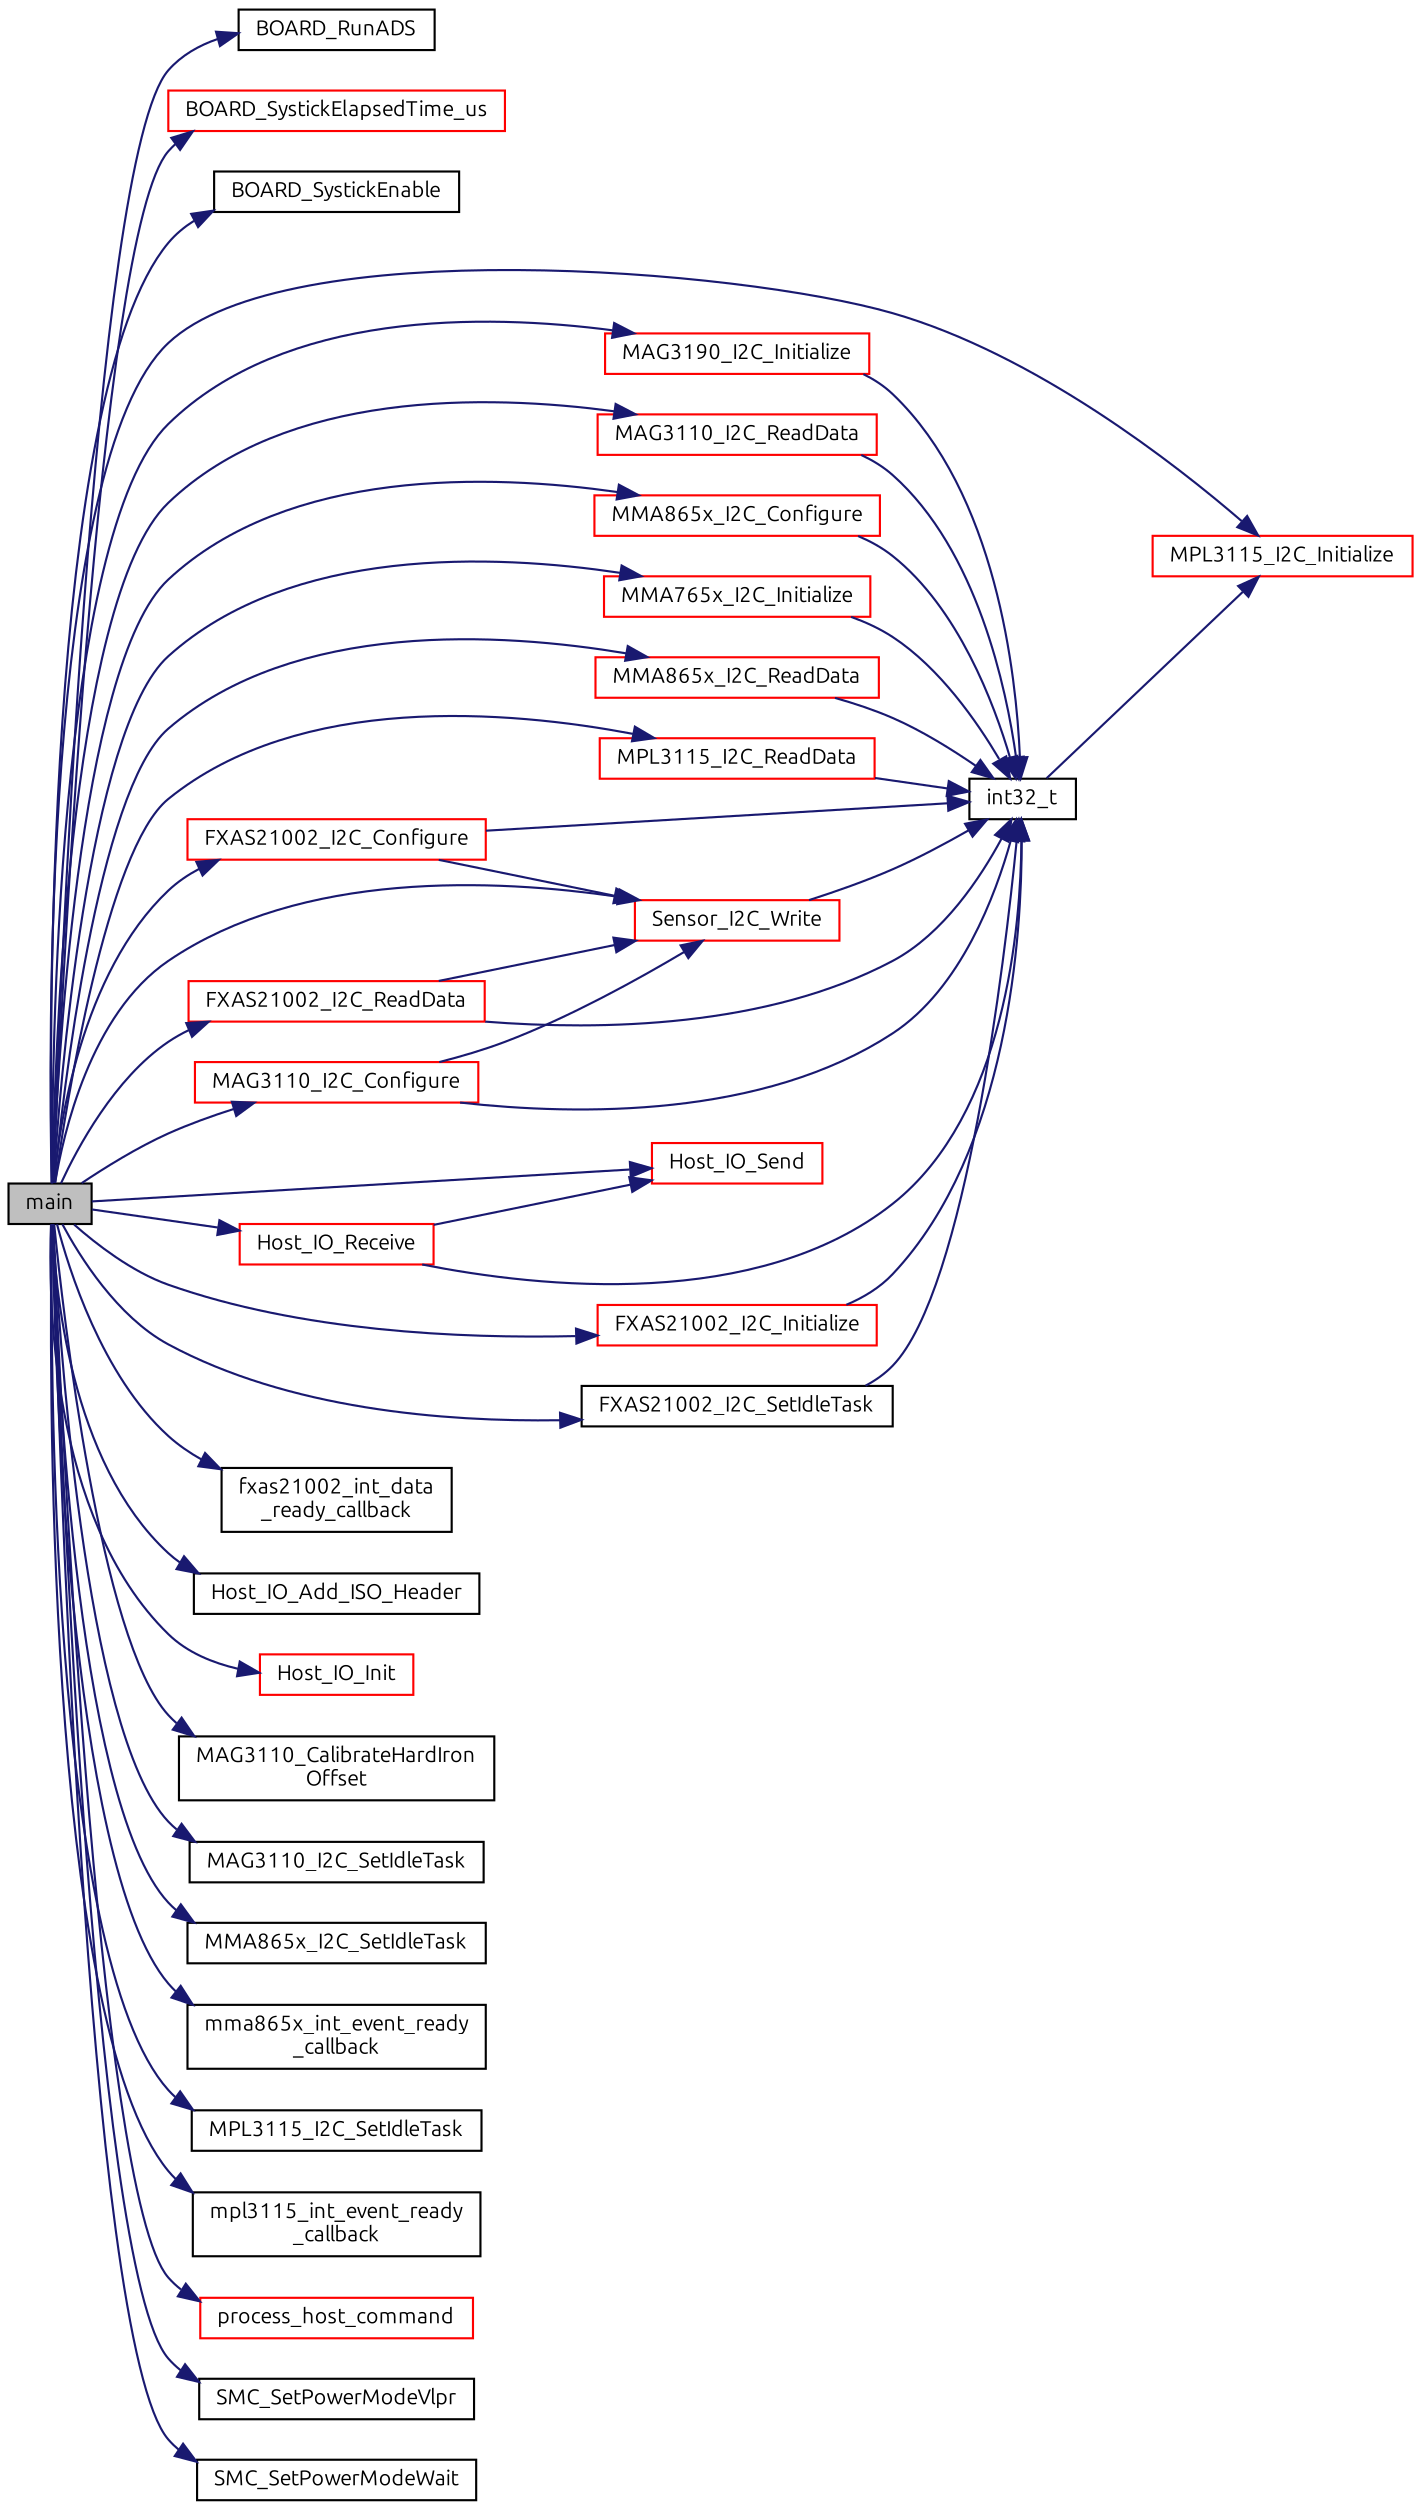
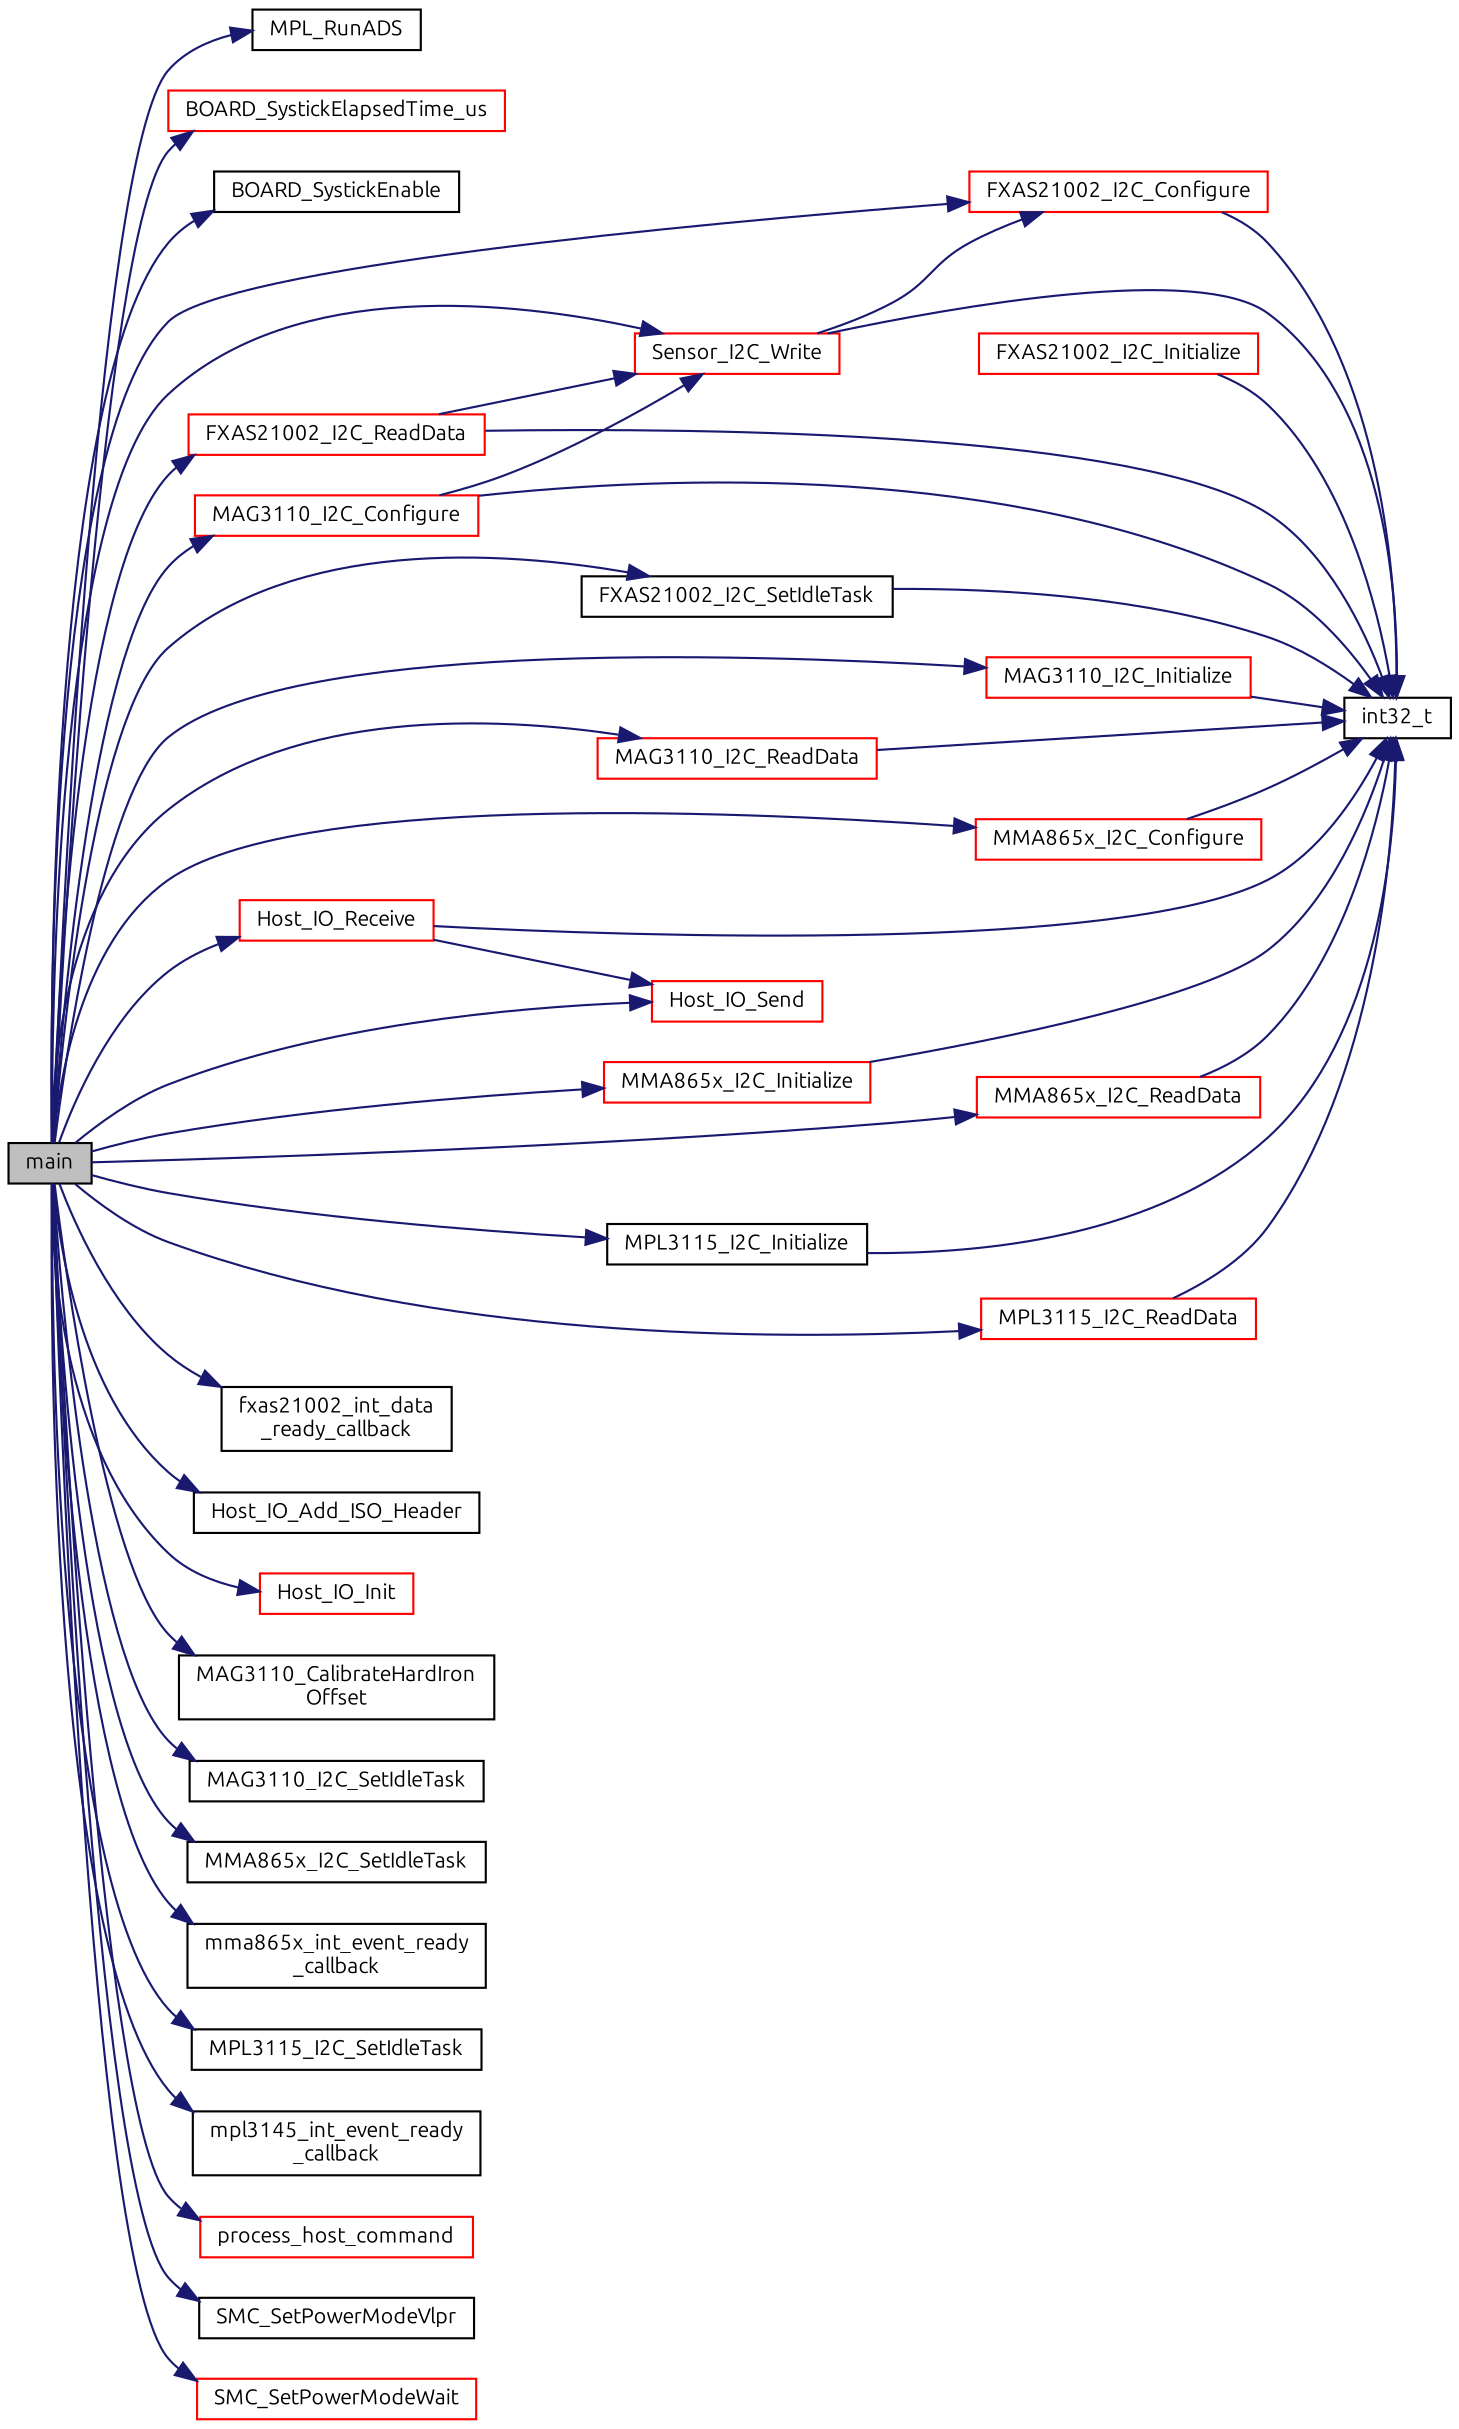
(337, 30) -> (337, 30)
(737, 354) -> (1119, 678)
(1283, 556) -> (737, 1244)
(737, 597) -> (737, 1082)
(1145, 685) -> (1261, 1143)
(505, 873) -> (923, 281)
(314, 1320) -> none
(337, 2224) -> (337, 2143)
(337, 2480) -> (337, 2399)
